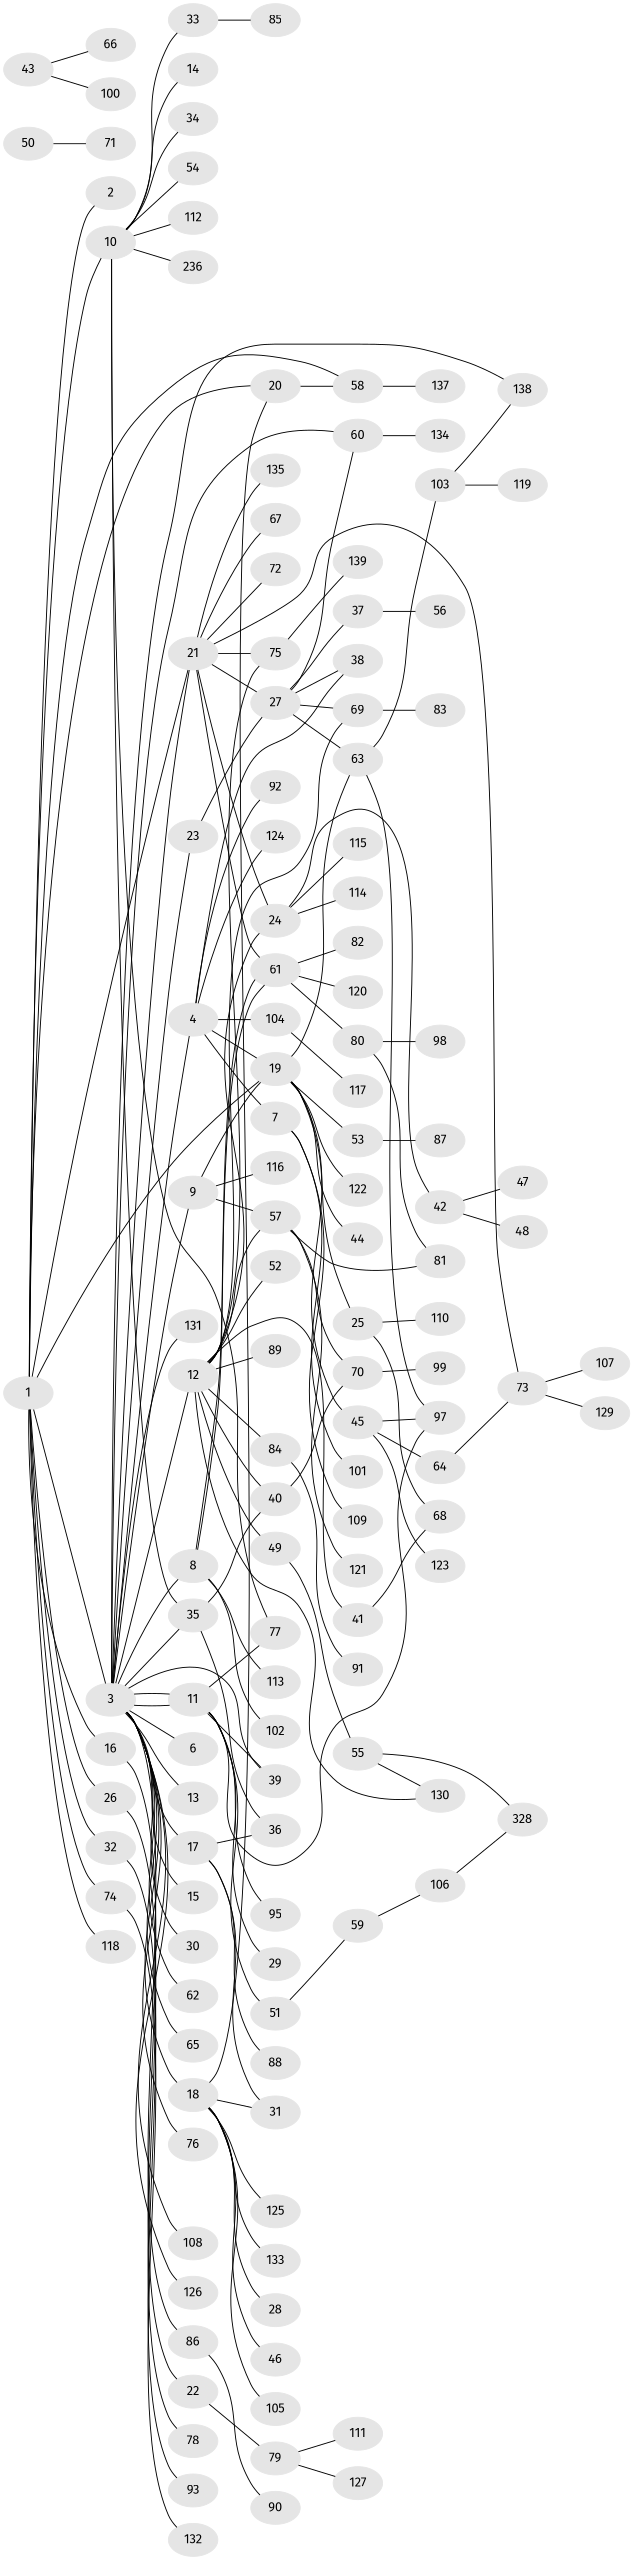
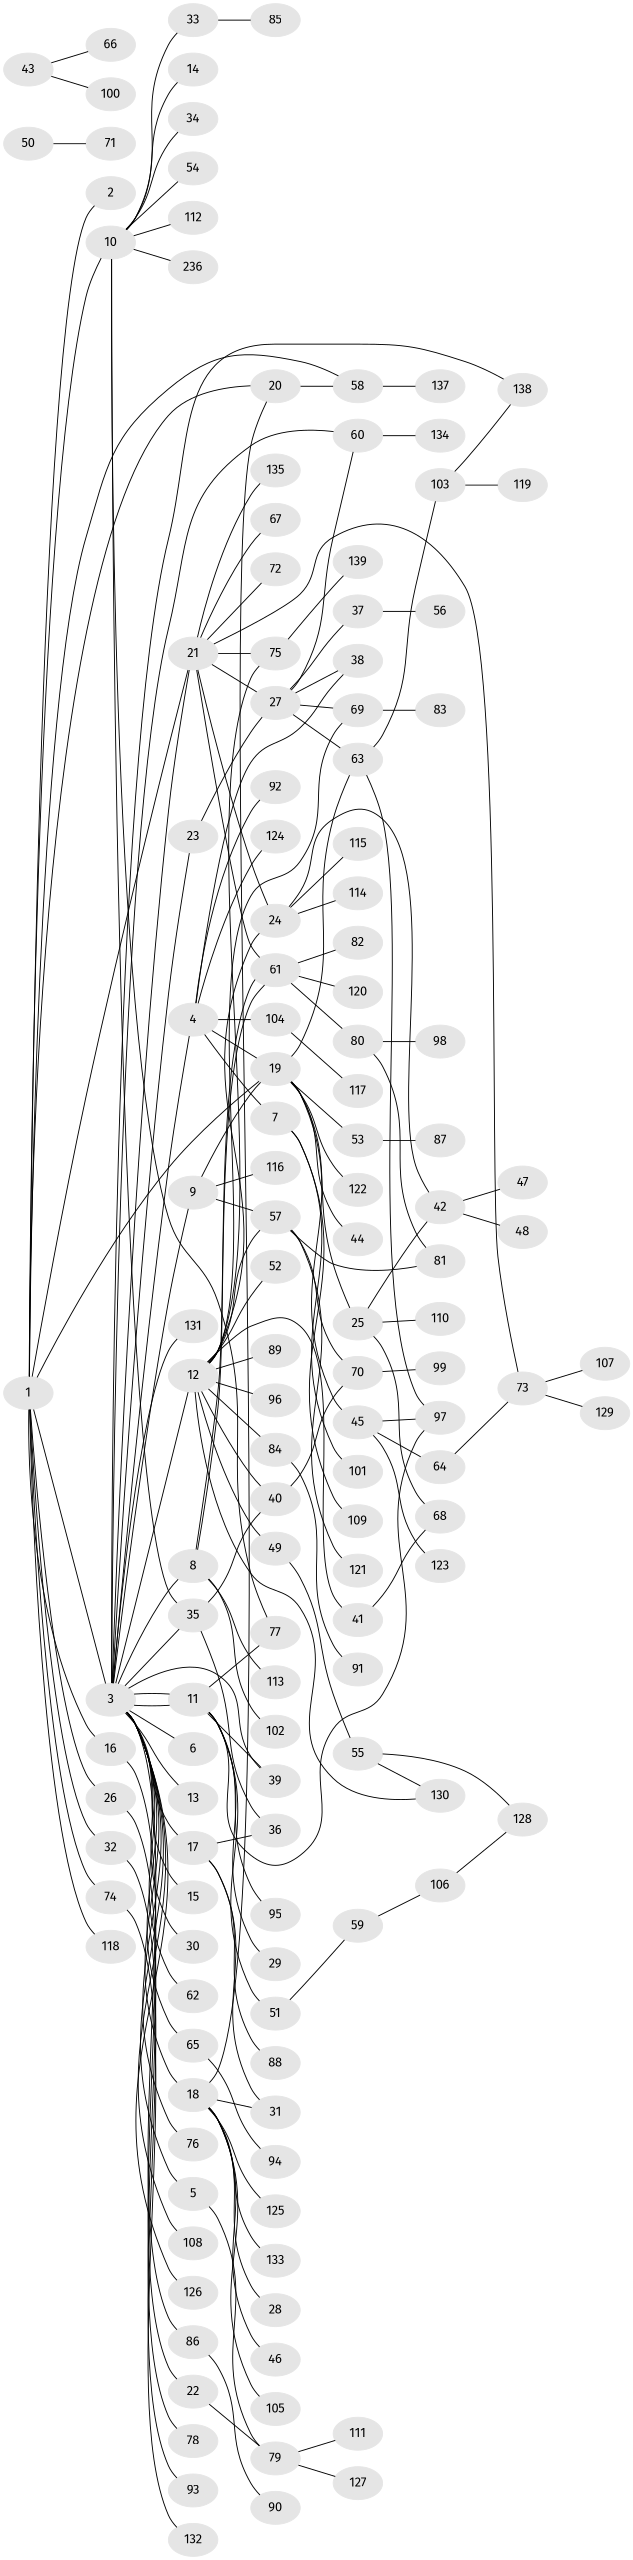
none -> (399, 1260)
none -> (275, 1400)
(523, 1820) -> (523, 1820)
none -> (275, 2162)
none -> (193, 2194)
